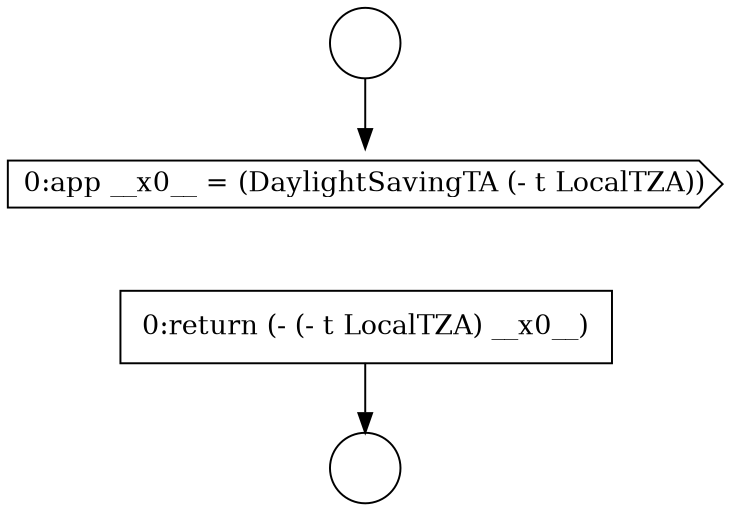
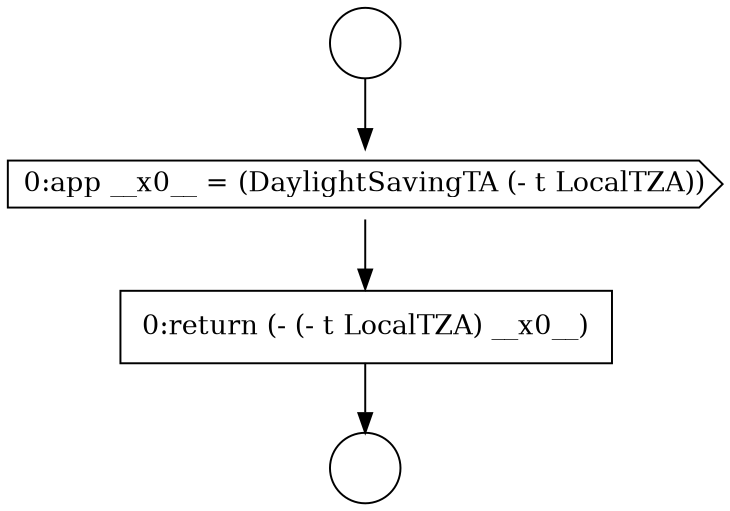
none -> (365, 244)
